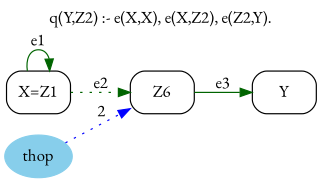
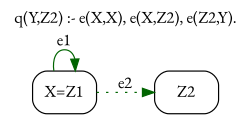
(162, 92) -> (187, 92)
(284, 92) -> none
(39, 156) -> none
